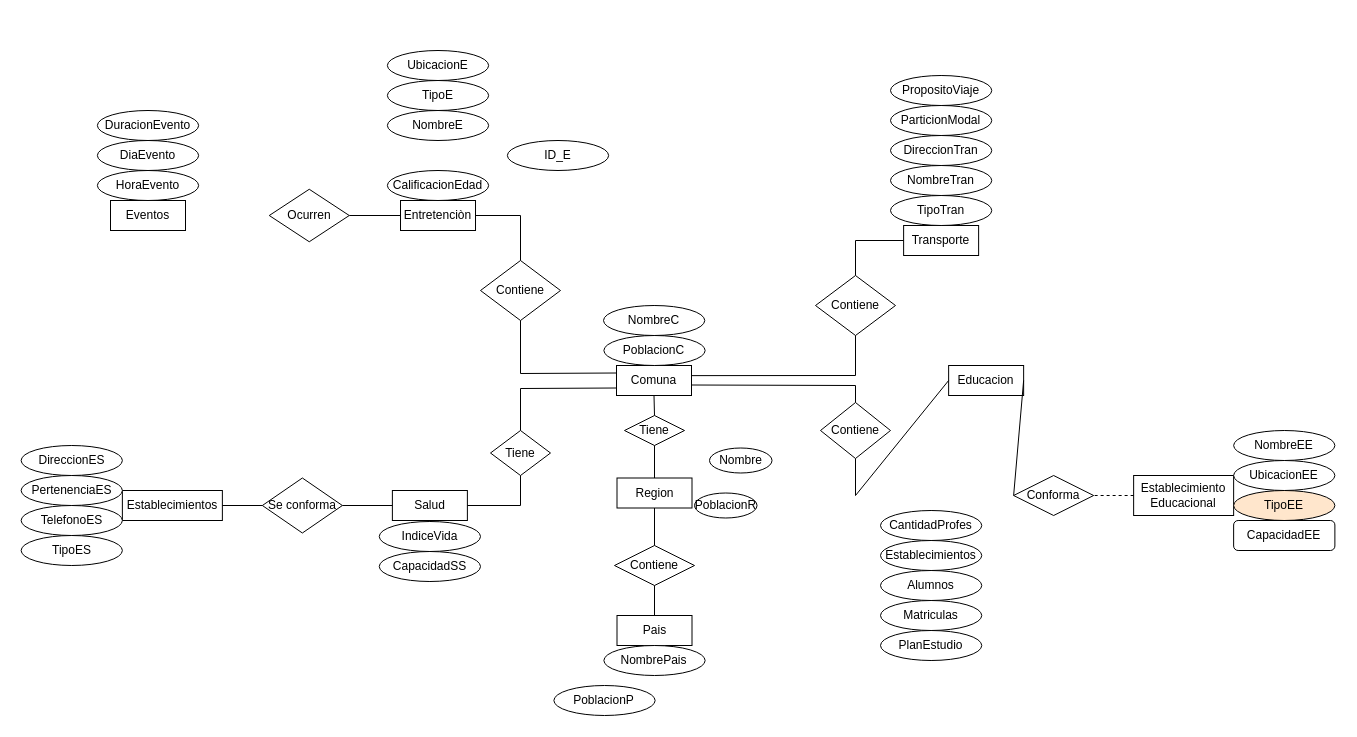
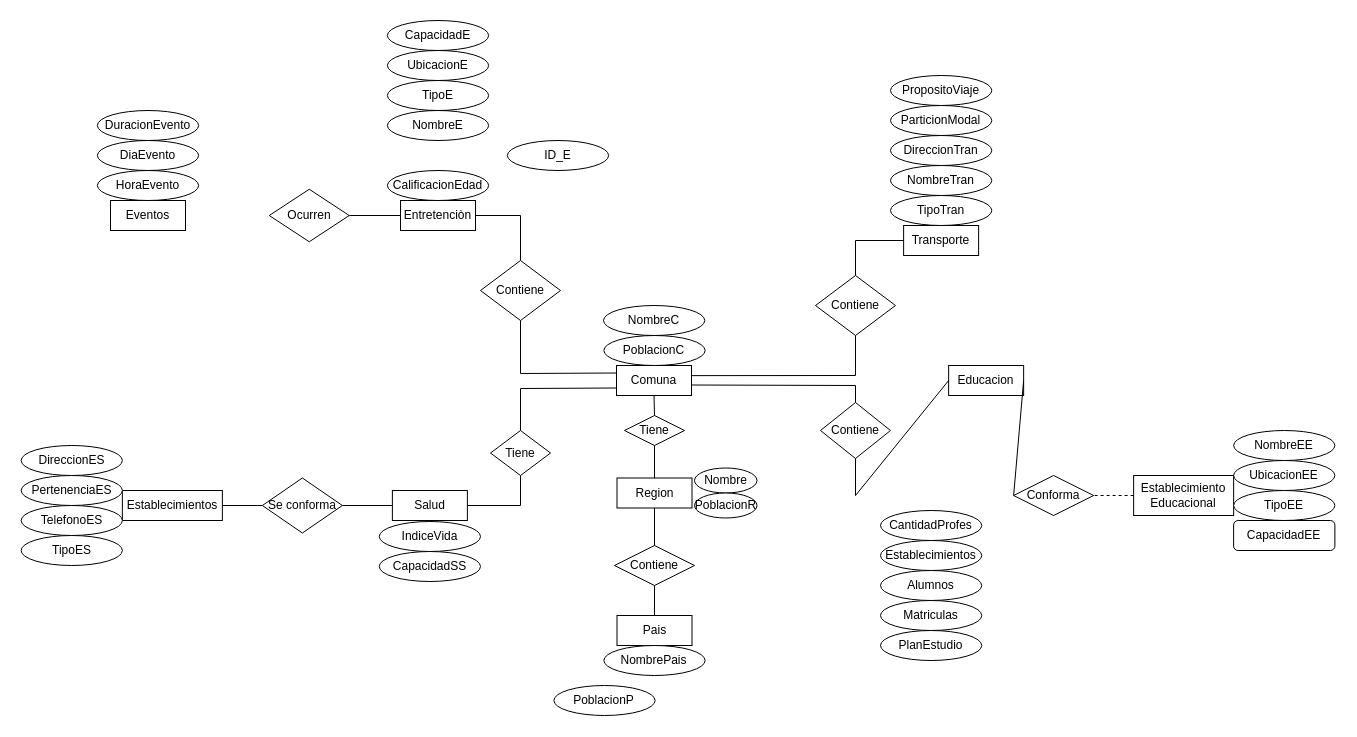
none -> (438, 36)
(741, 461) -> (726, 481)
(1284, 506) -> (1284, 506)
